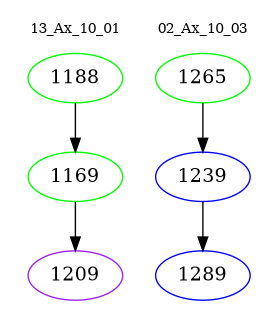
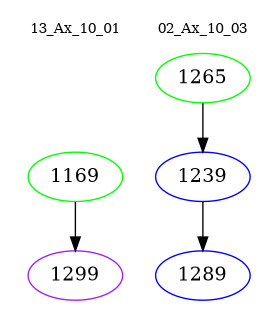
(75, 78) -> none
(75, 276) -> (75, 276)
